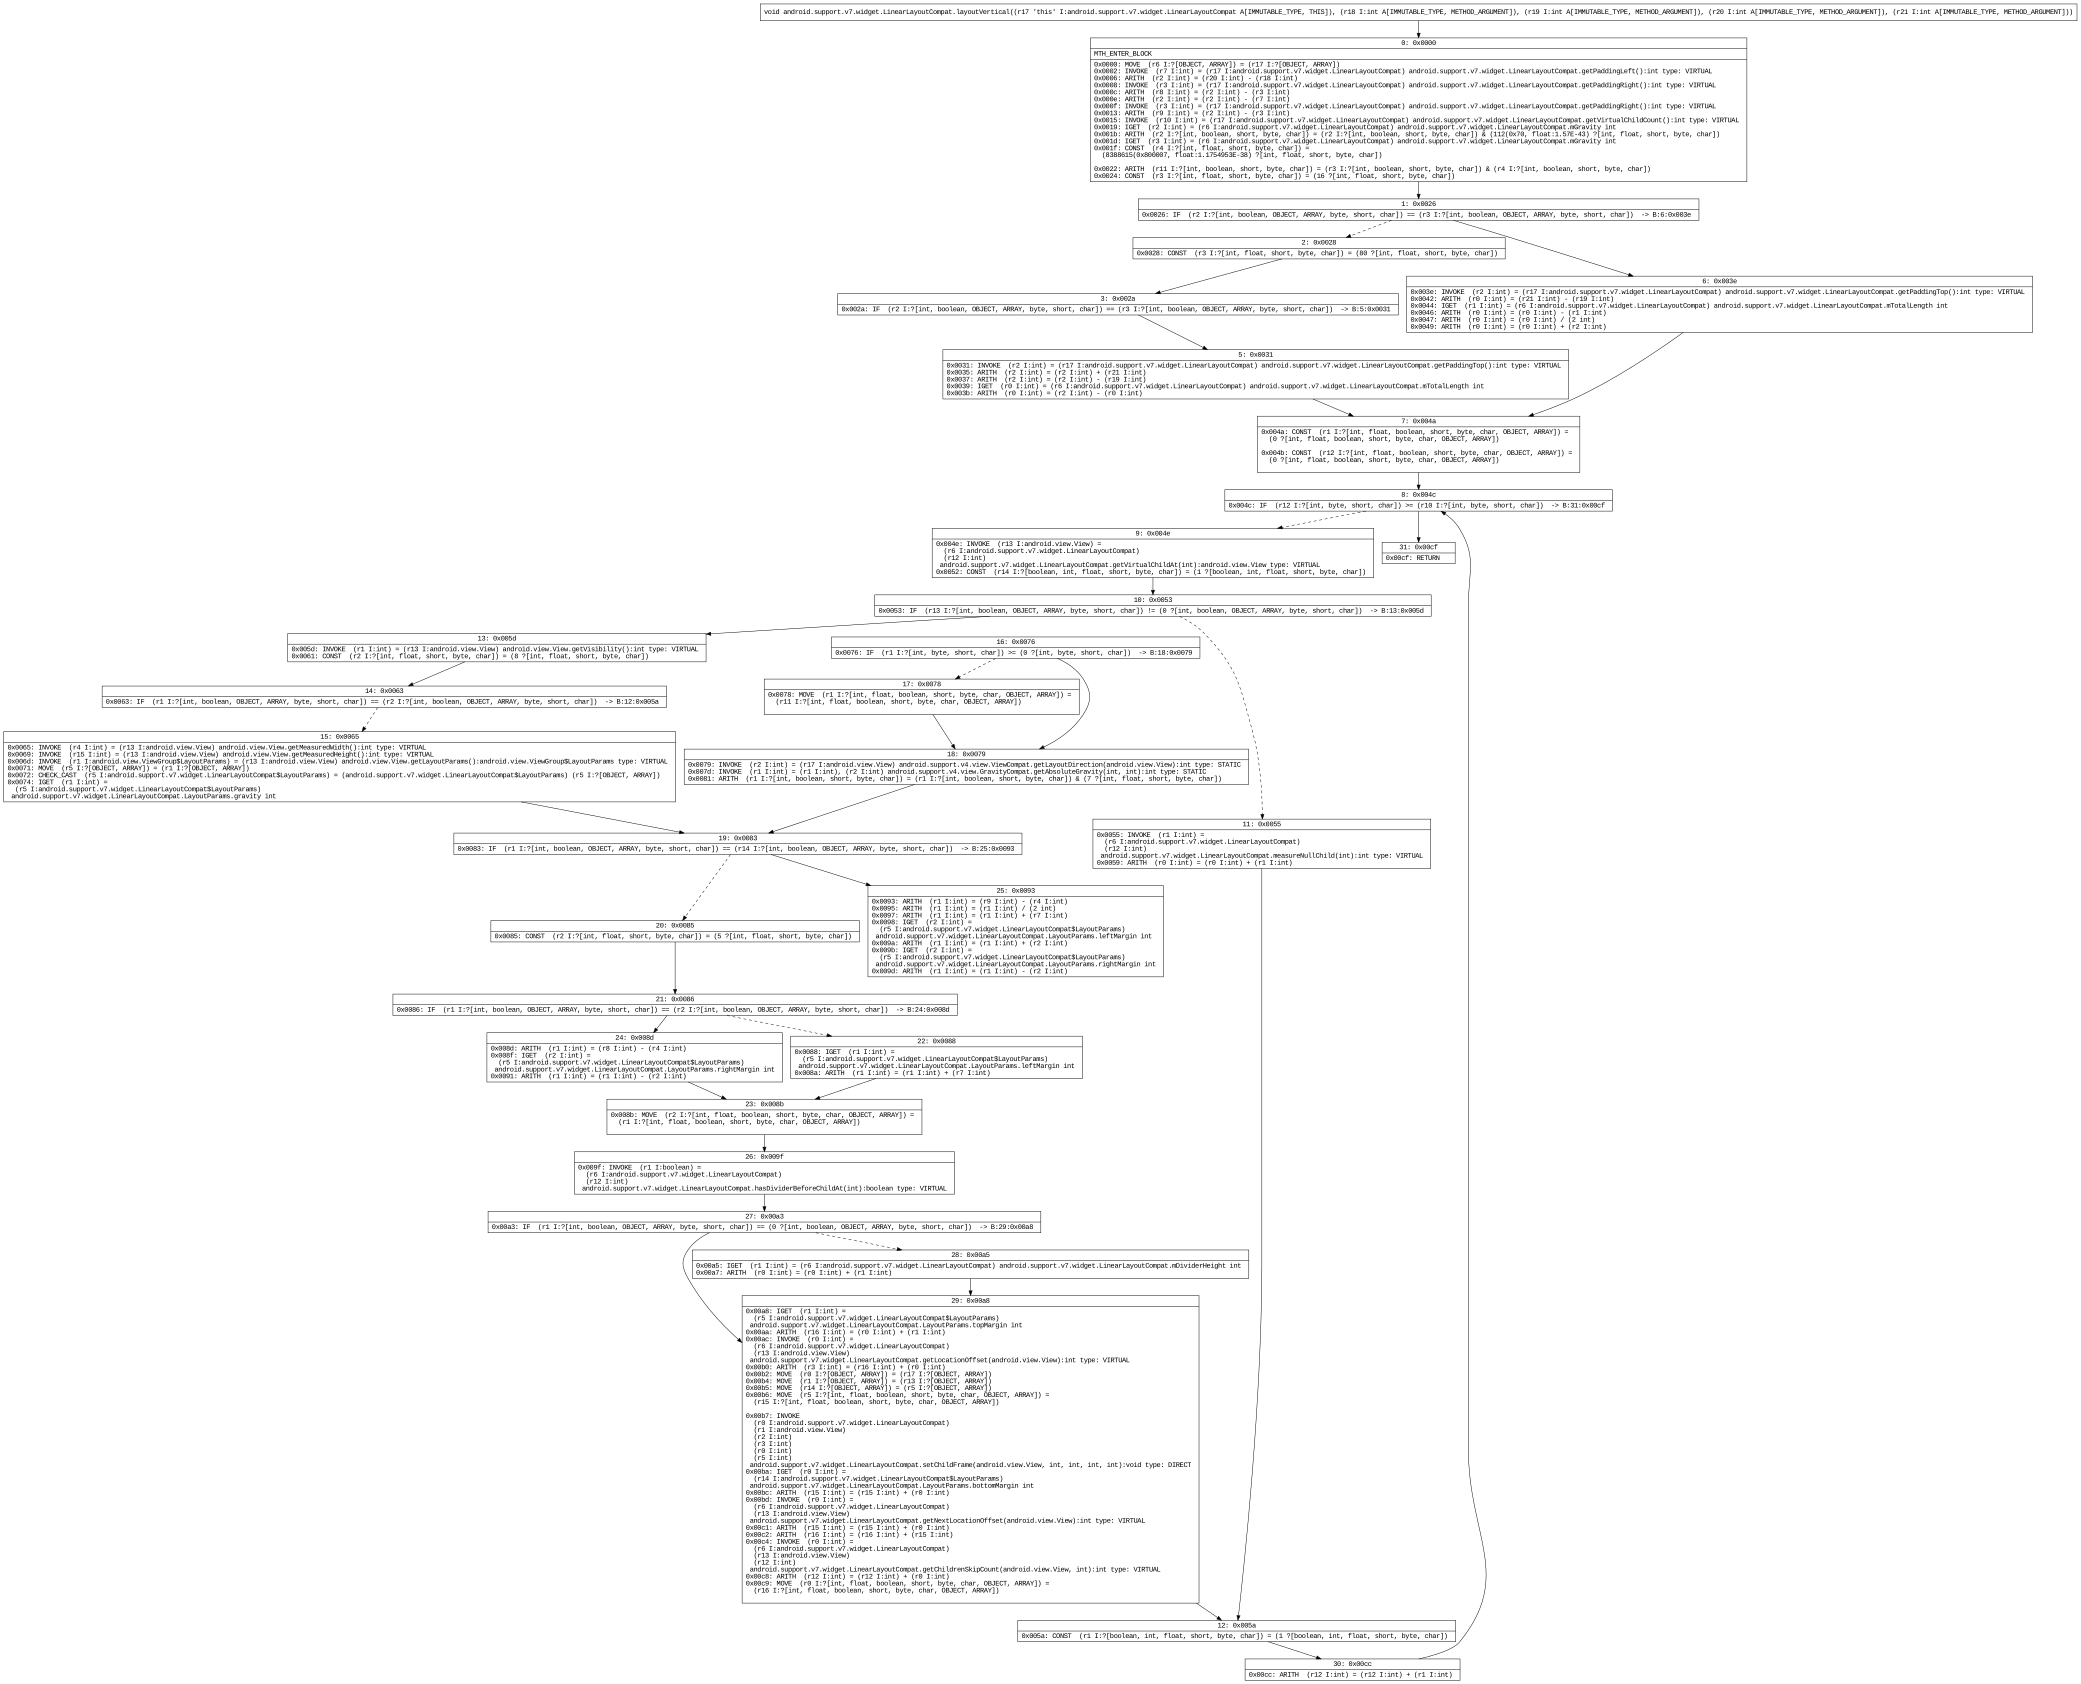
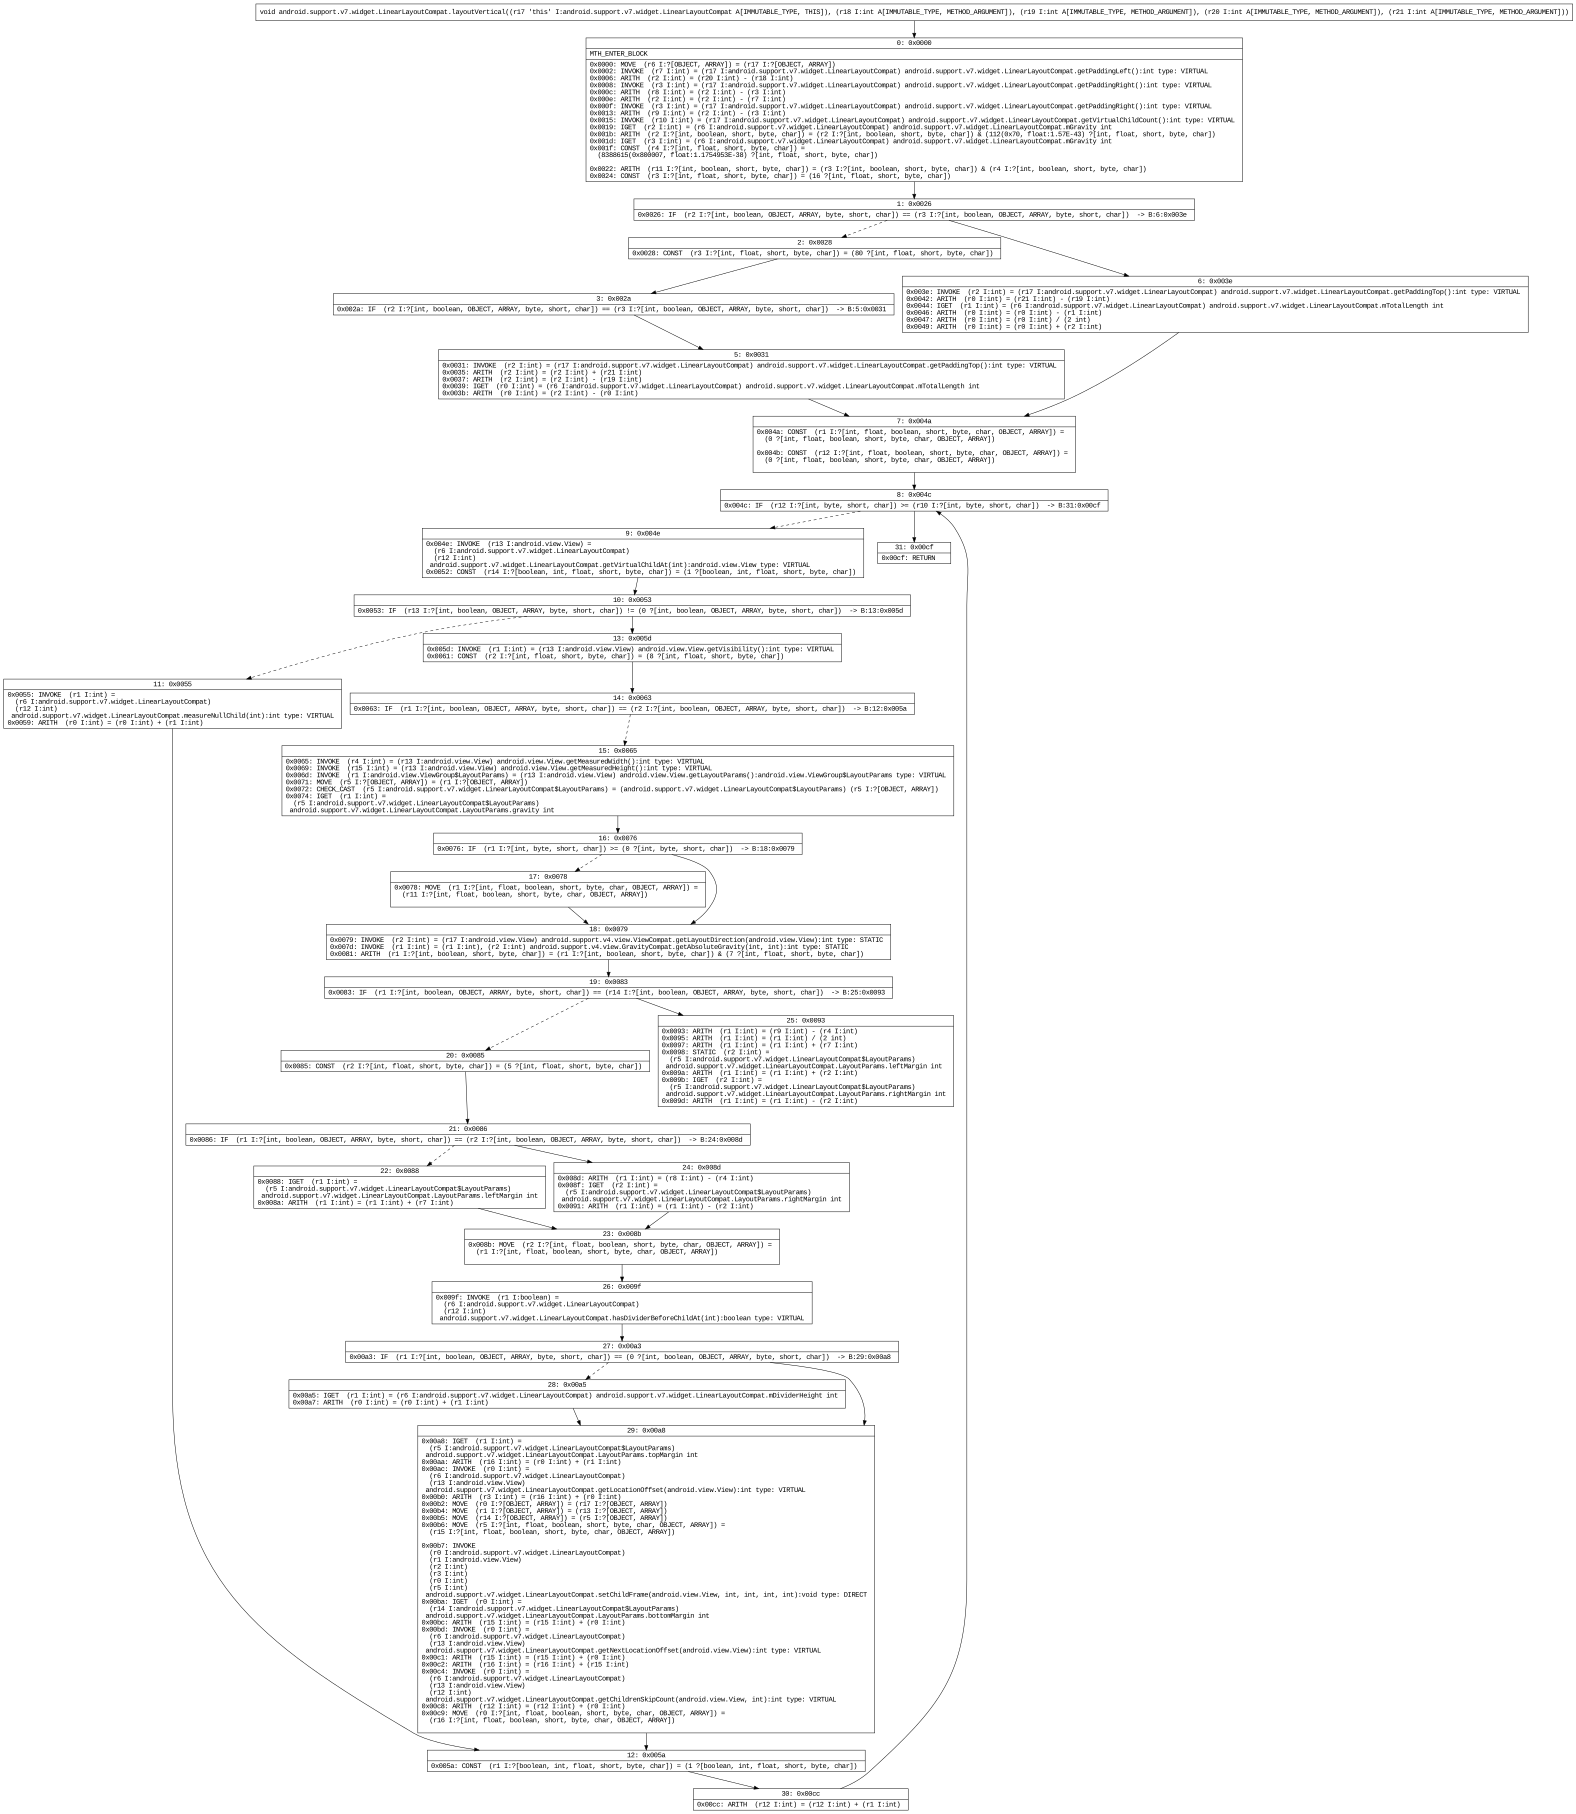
(600, 817) -> (618, 822)
(924, 922) -> (718, 1052)
